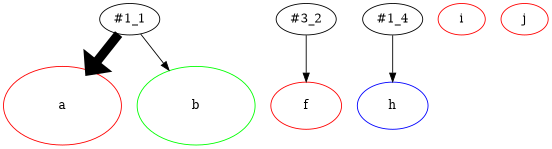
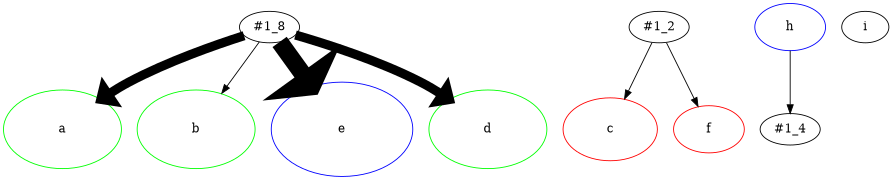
(130, 19) -> (270, 27)
(306, 19) -> (659, 27)
(462, 19) -> (865, 27)
(525, 19) -> none
(393, 54) -> (790, 78)
(62, 106) -> (62, 129)
none -> (342, 129)
none -> (488, 129)
none -> (610, 129)
